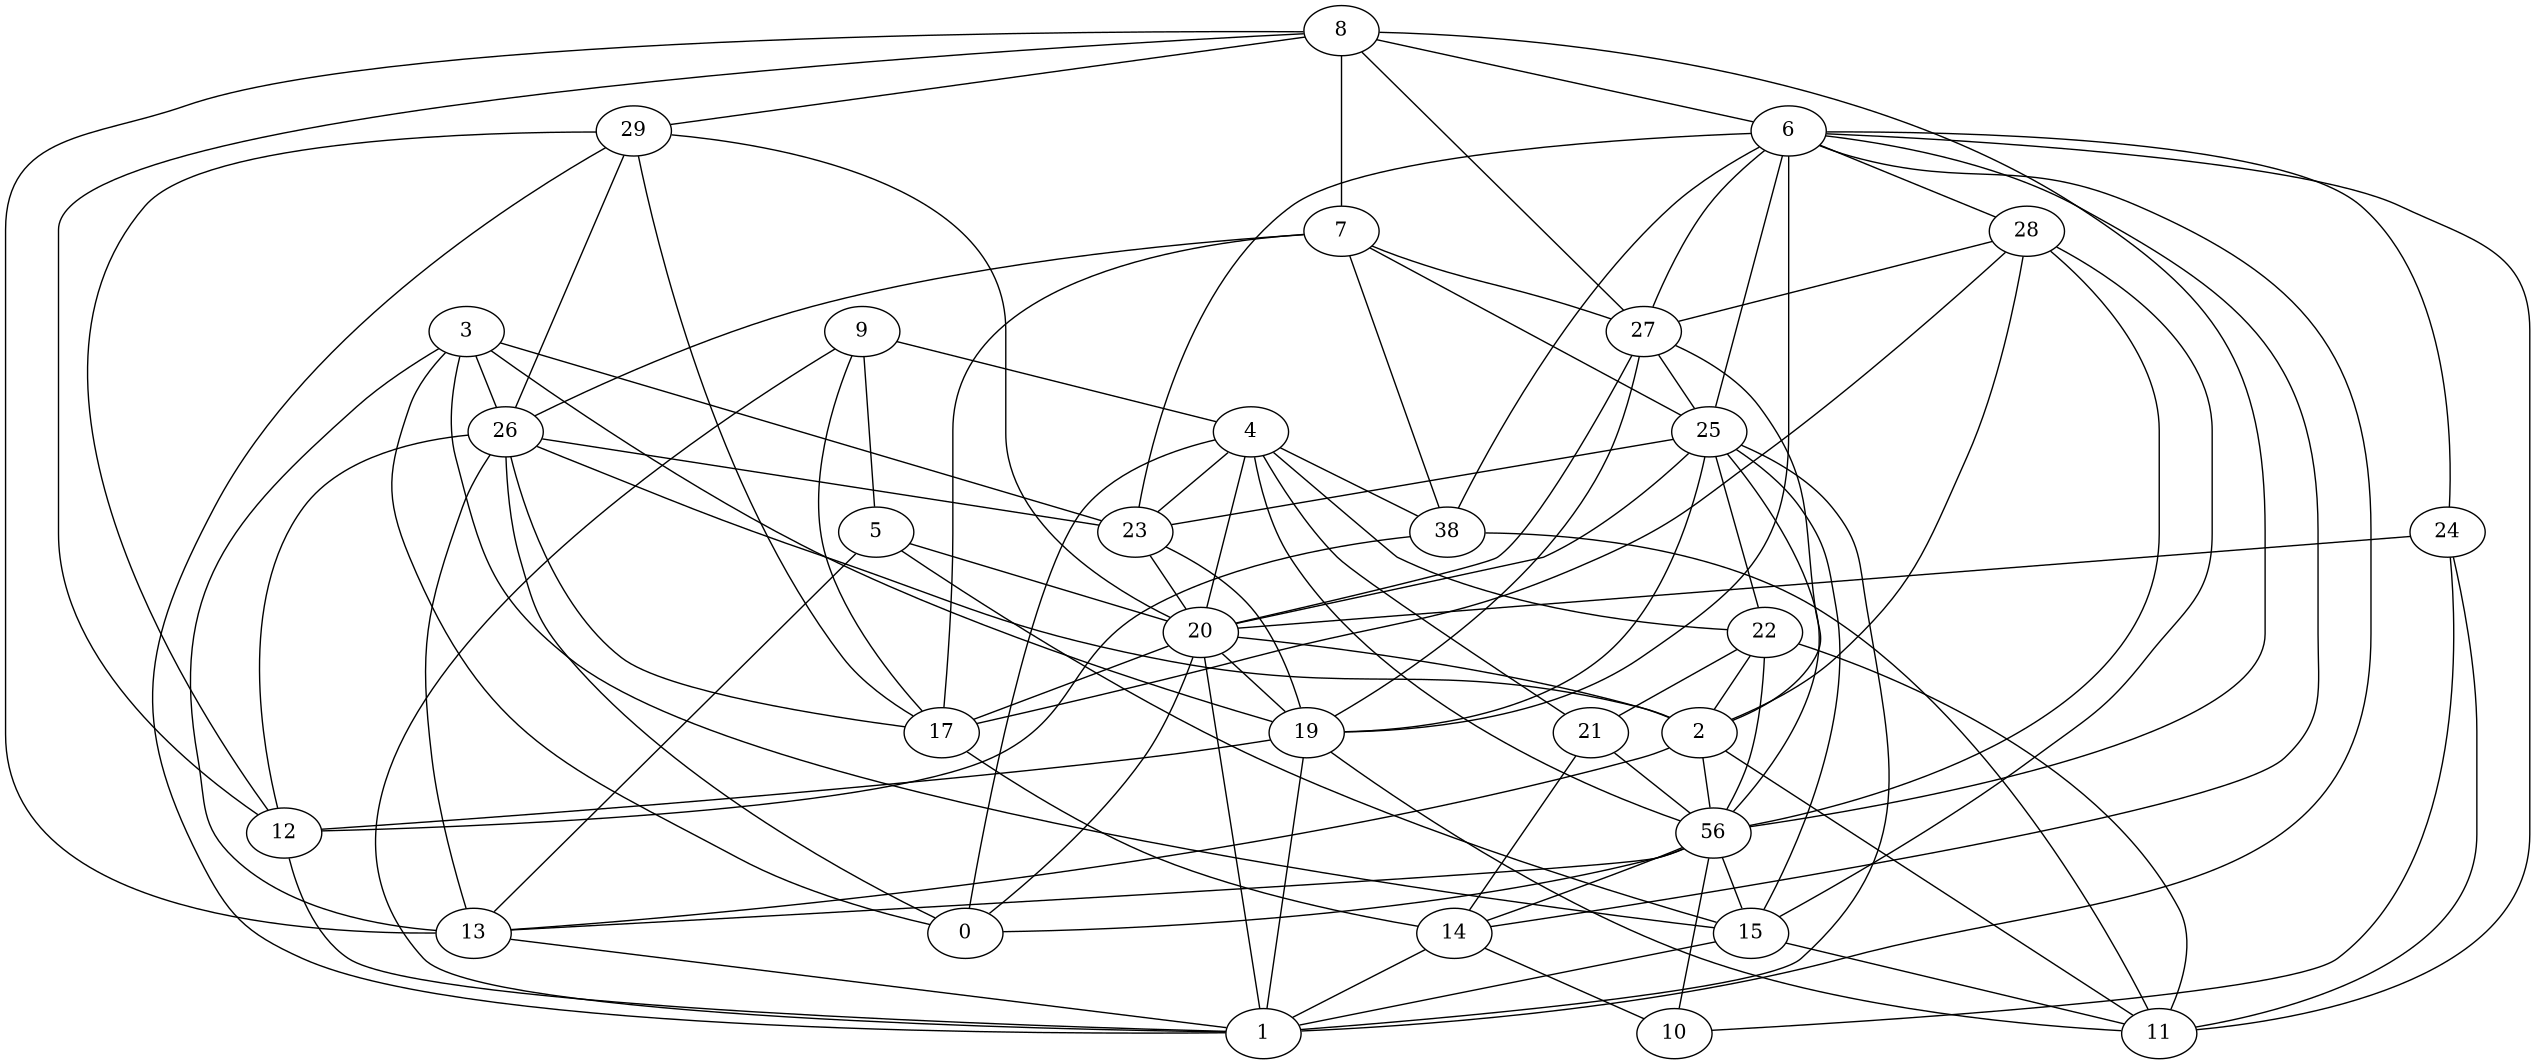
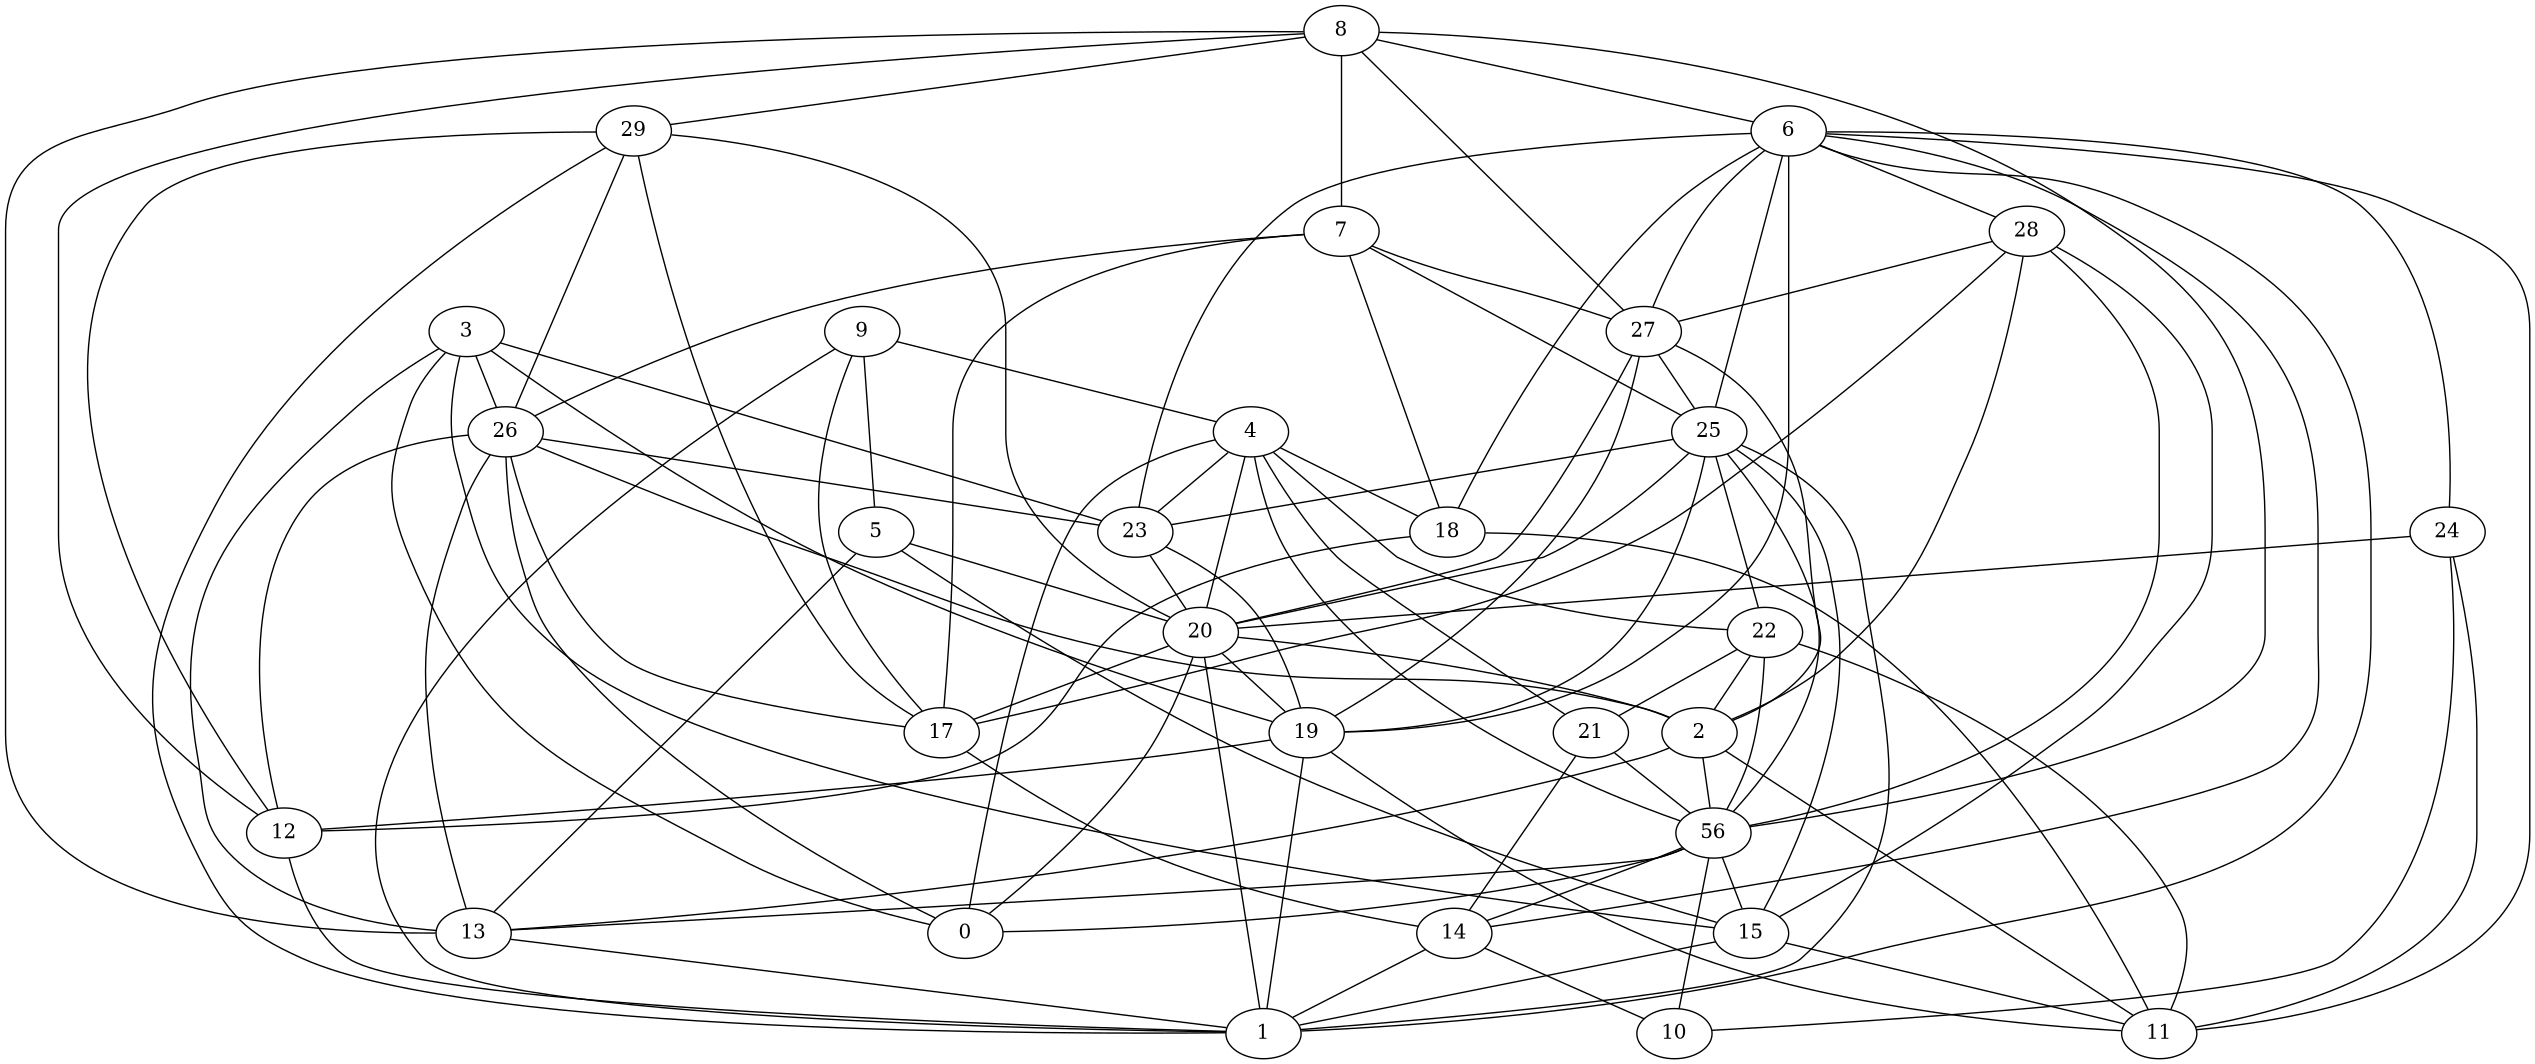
(1447, 532) -> (1447, 532)
